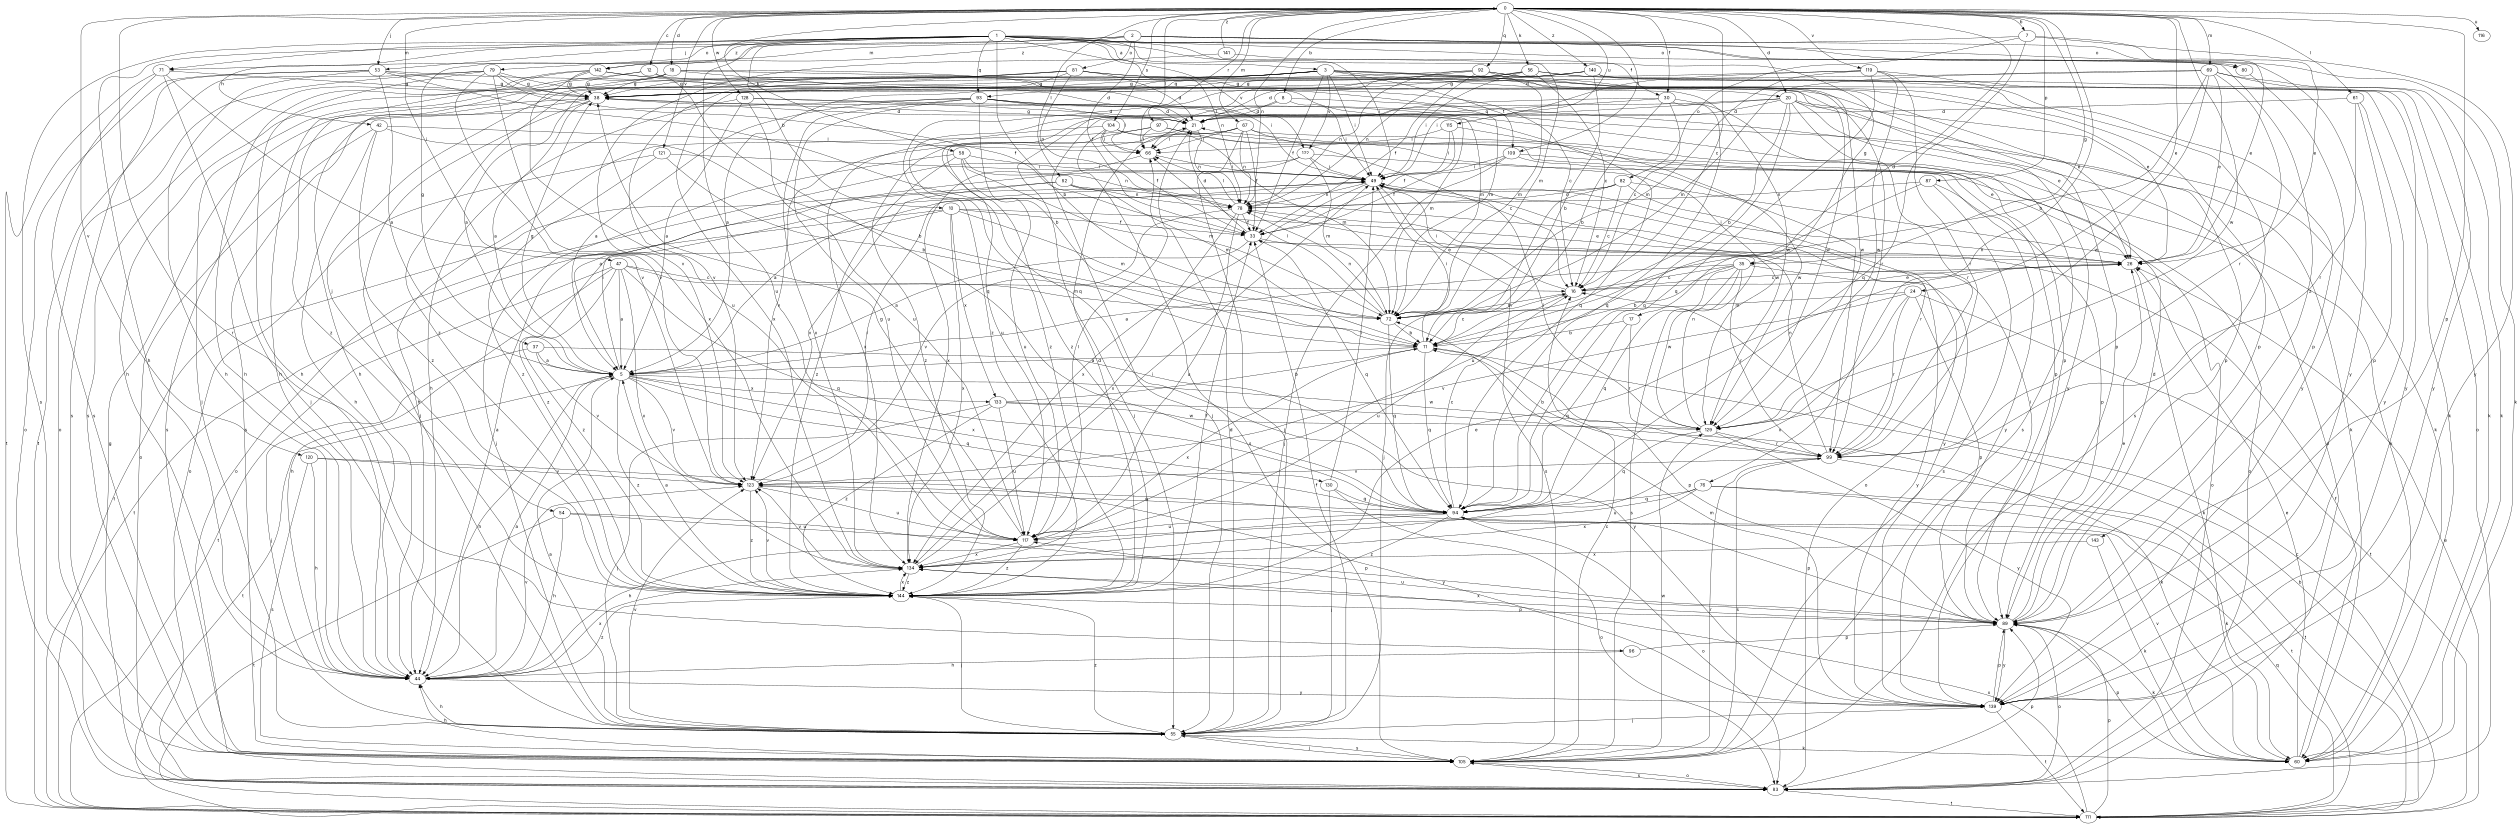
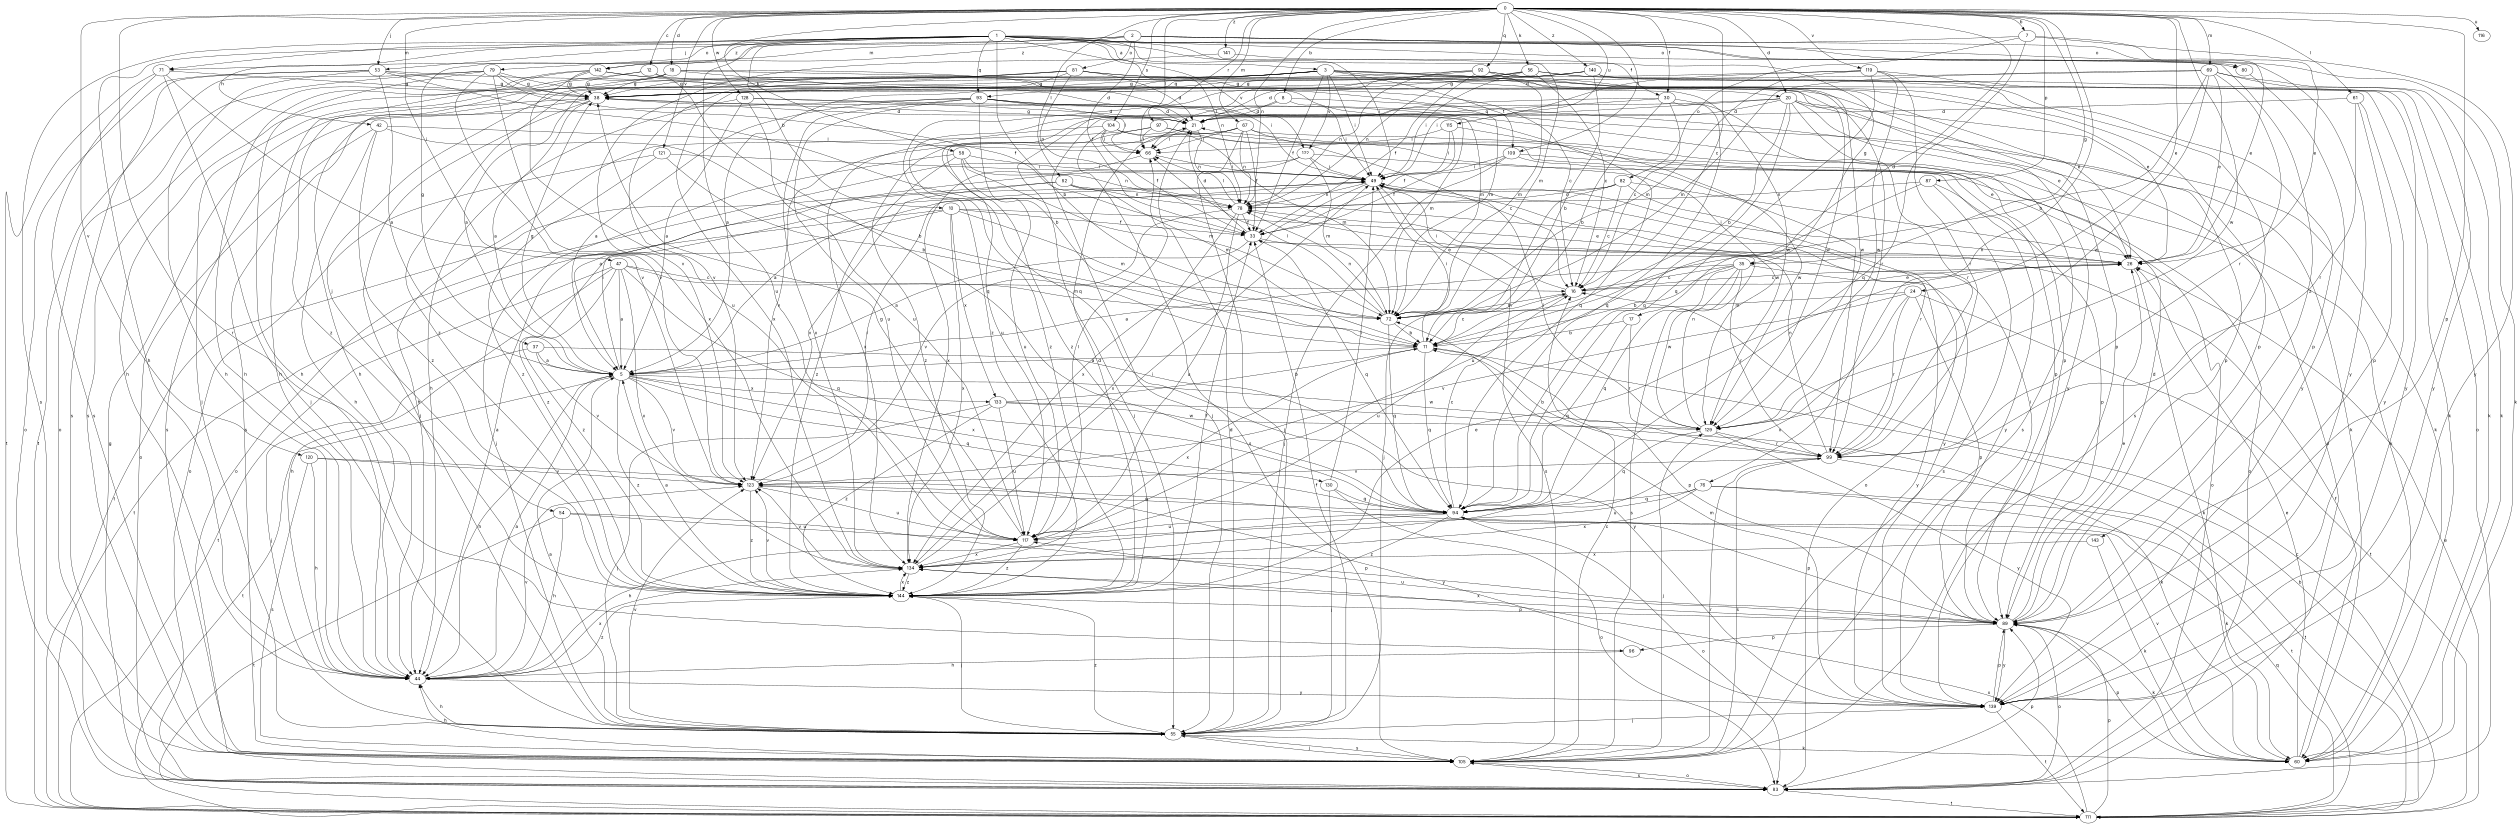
(1345, 11) -> (1351, 11)
(1663, 596) -> (1663, 596)
(1808, 638) -> (1829, 631)
